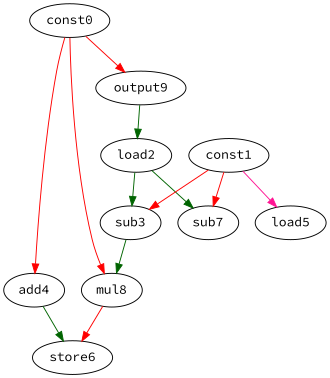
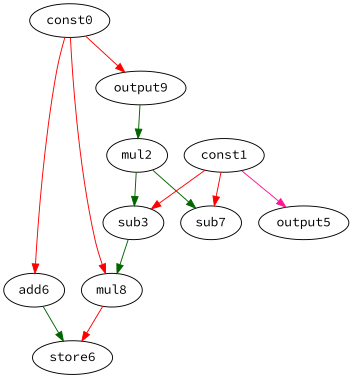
(136, 155) -> (137, 155)
(291, 223) -> (304, 223)
(34, 290) -> (34, 290)
